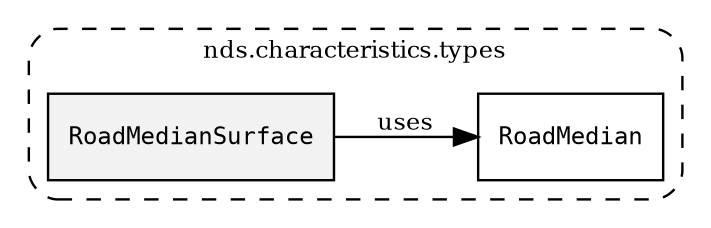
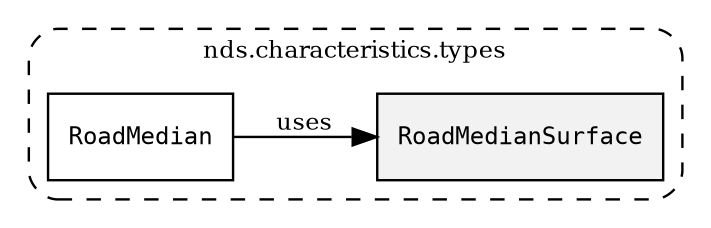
(394, 137) -> (293, 137)
